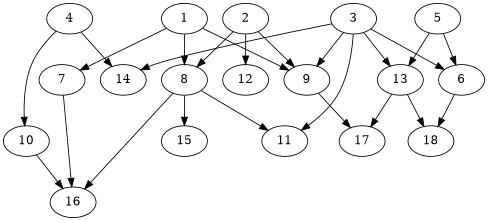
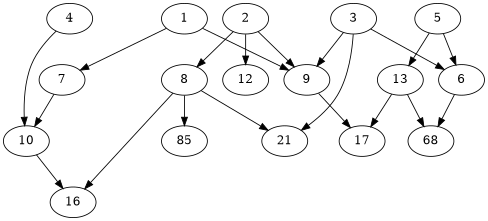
(184, 45) -> none
(374, 46) -> none
(123, 80) -> none
(67, 137) -> (47, 107)
(184, 141) -> (184, 141)
(285, 141) -> (285, 141)
(431, 141) -> (431, 141)
